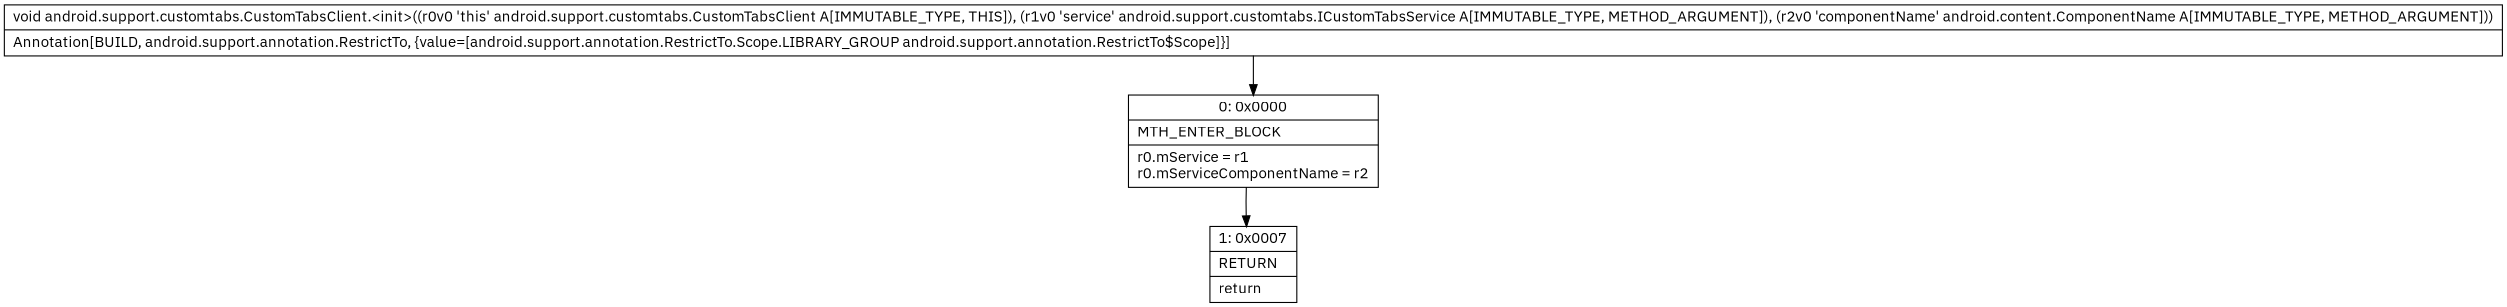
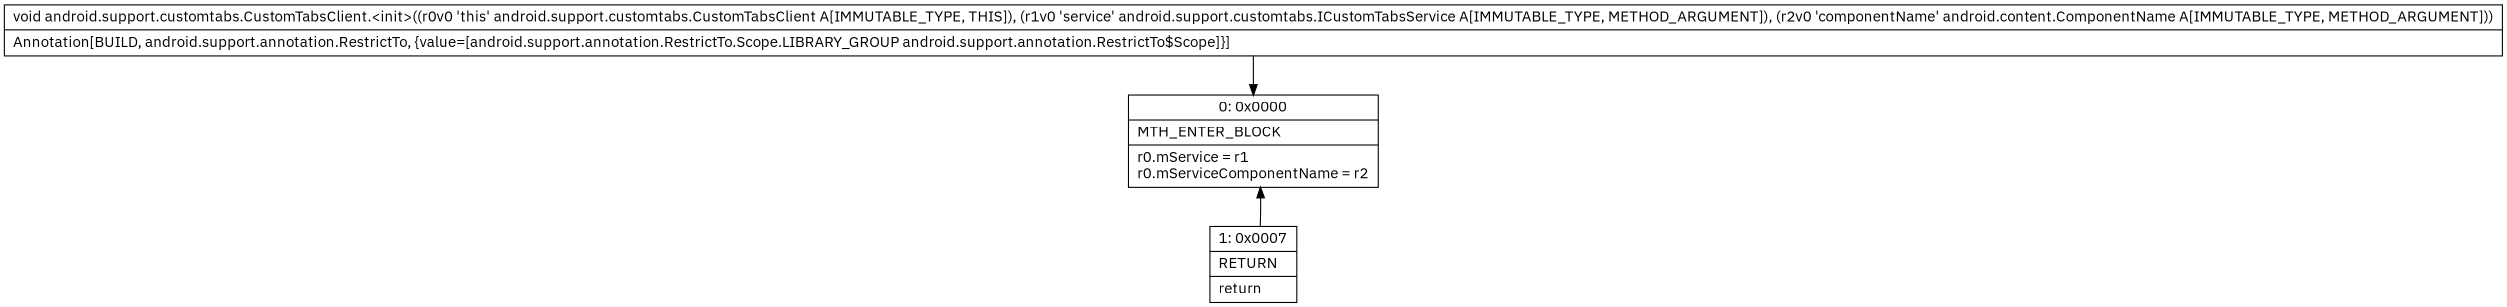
(1246, 201) -> (1261, 212)
